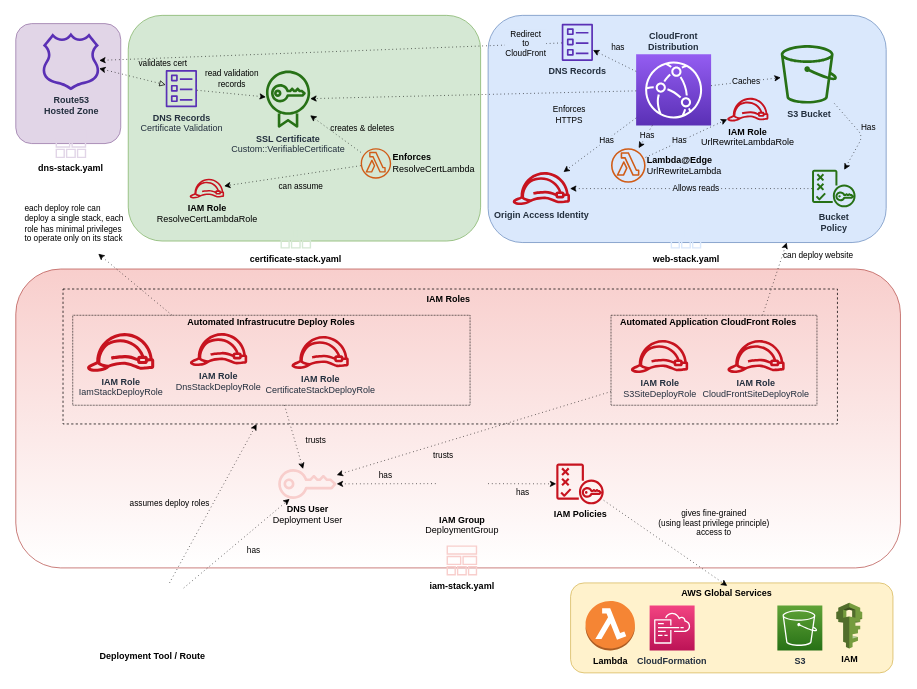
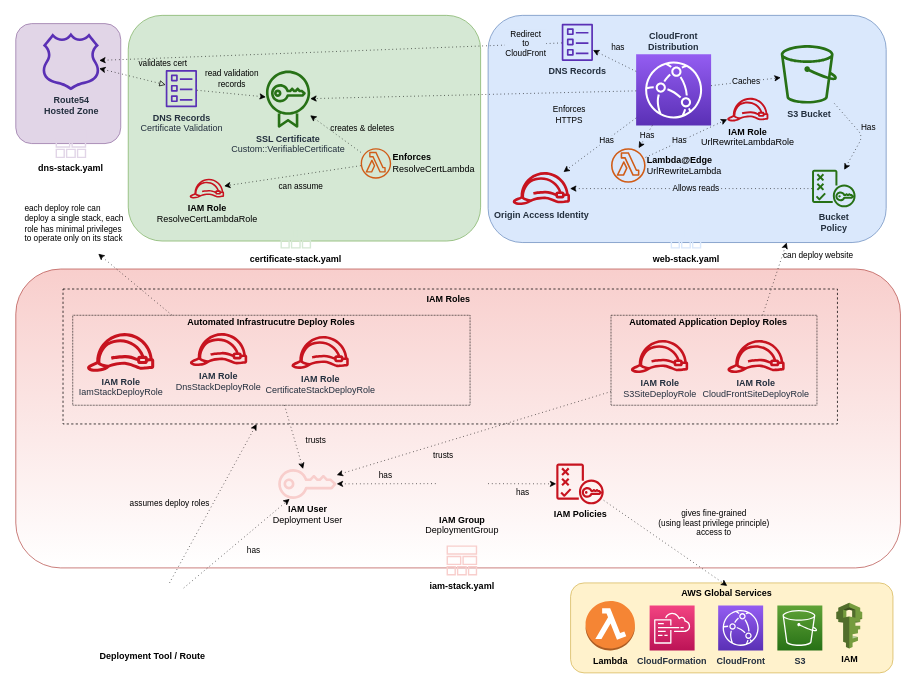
(71, 106) -> (71, 106)
(708, 323) -> (708, 323)
(308, 515) -> (308, 515)
none -> (741, 628)
